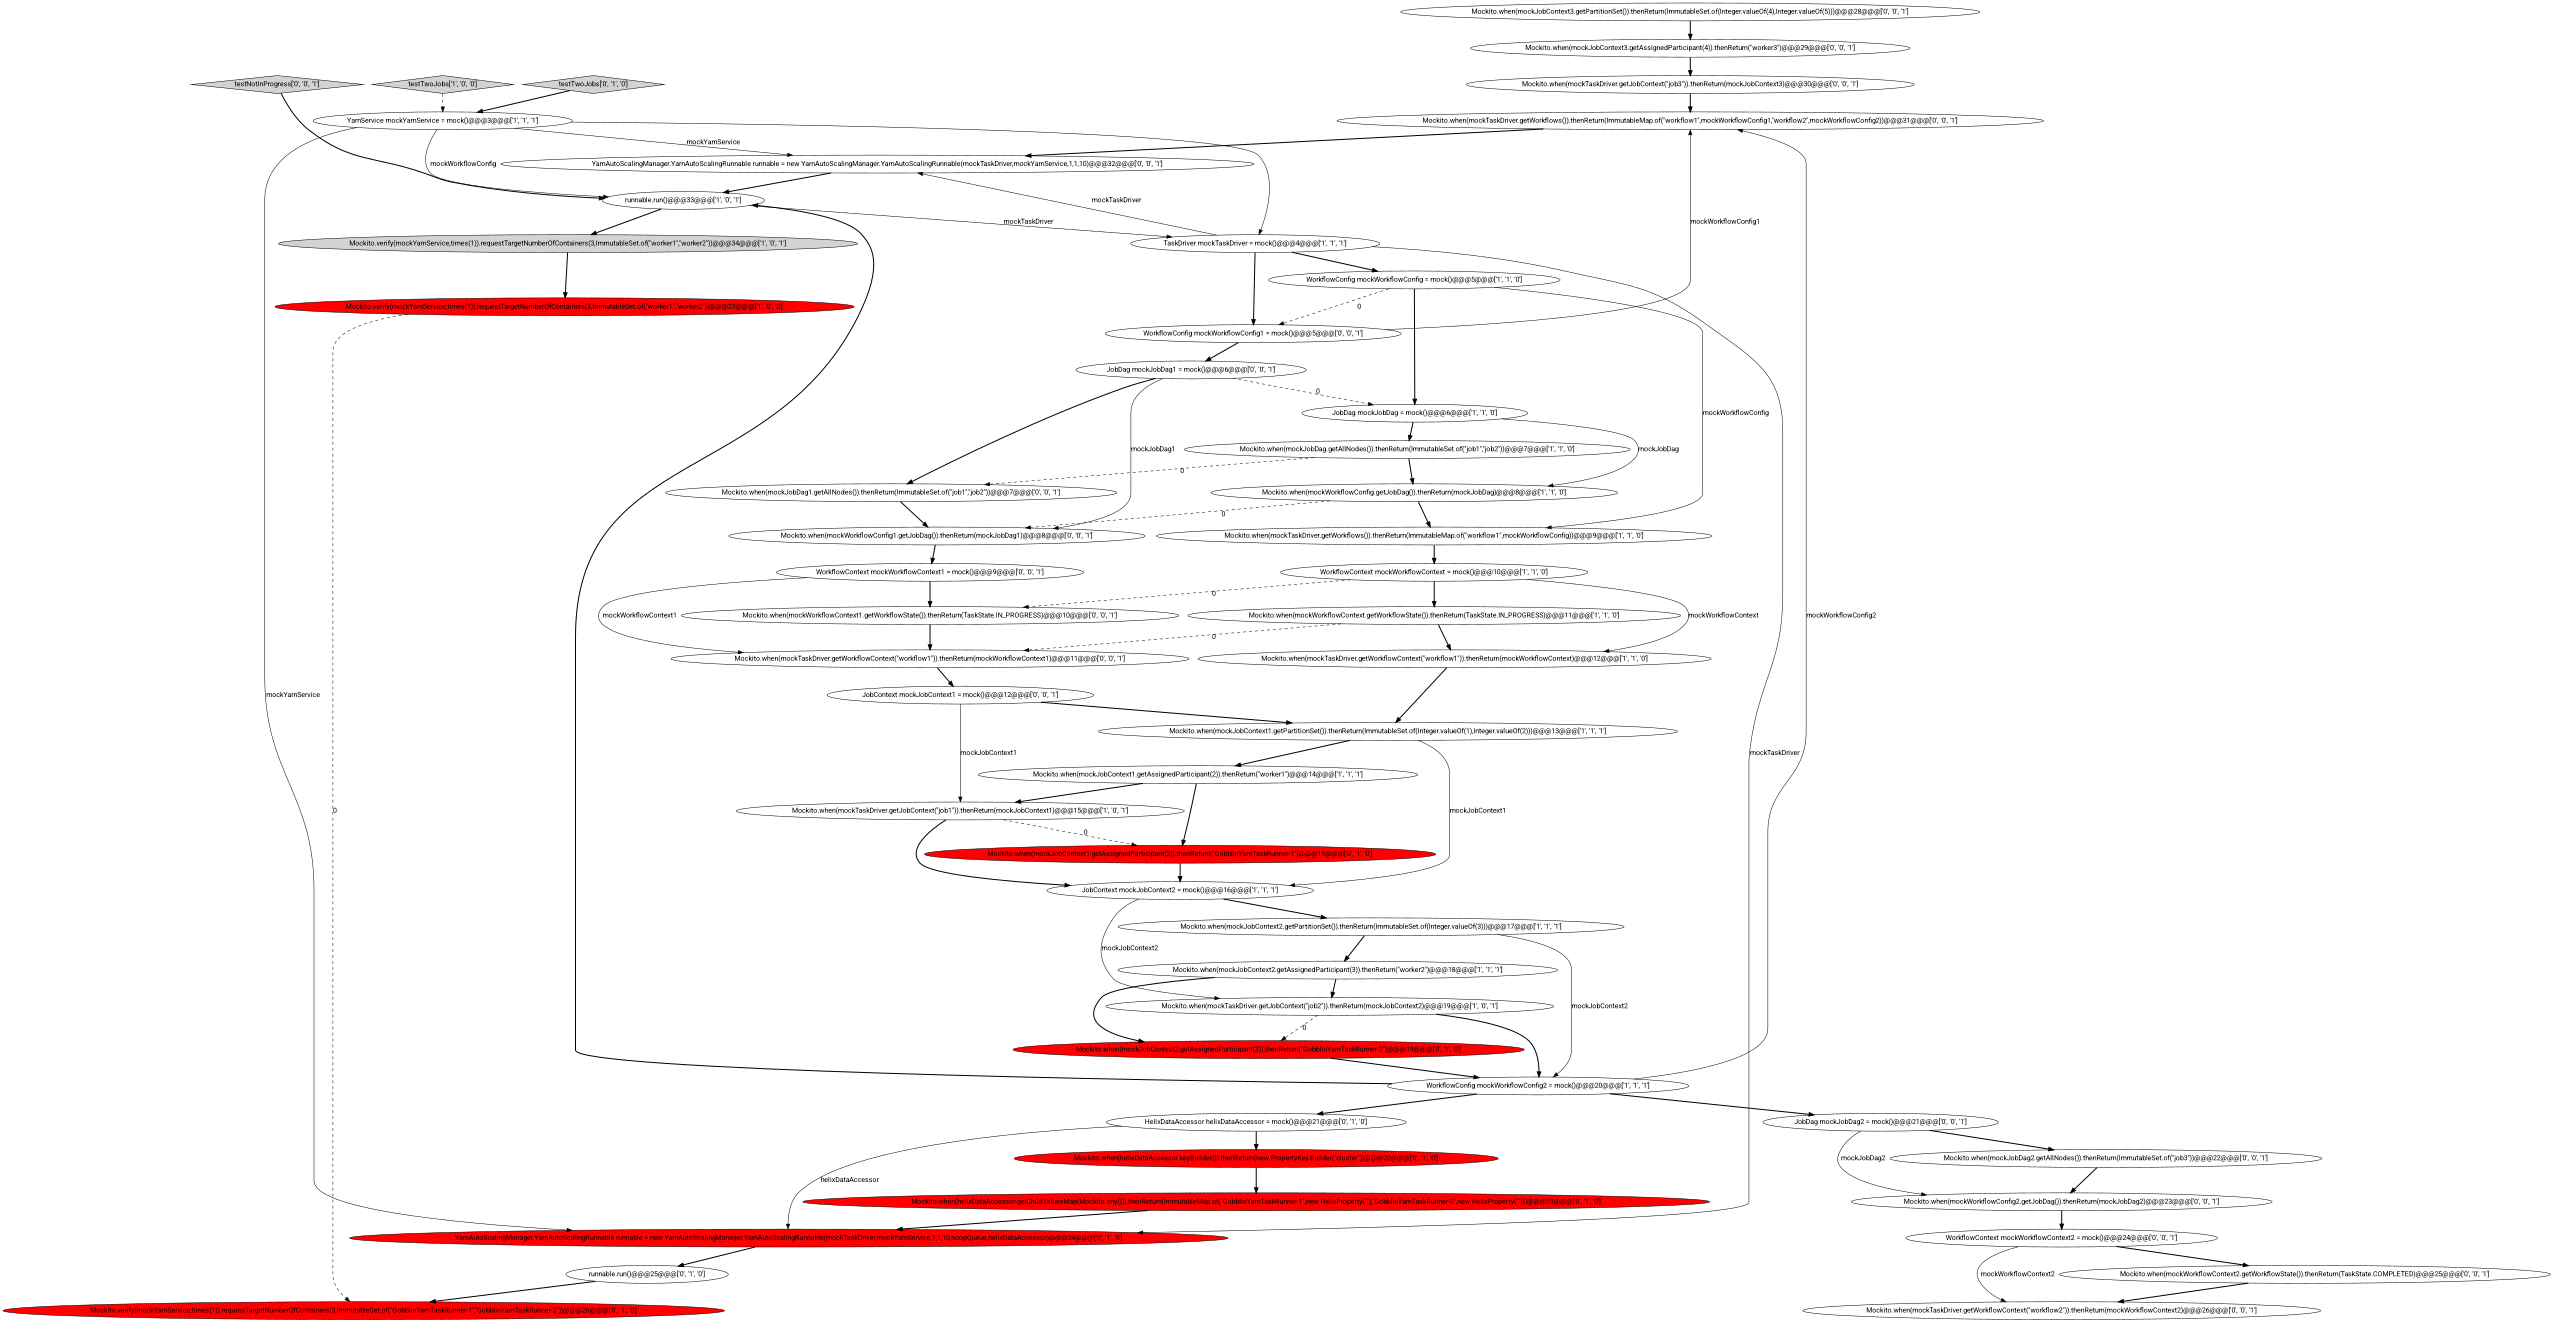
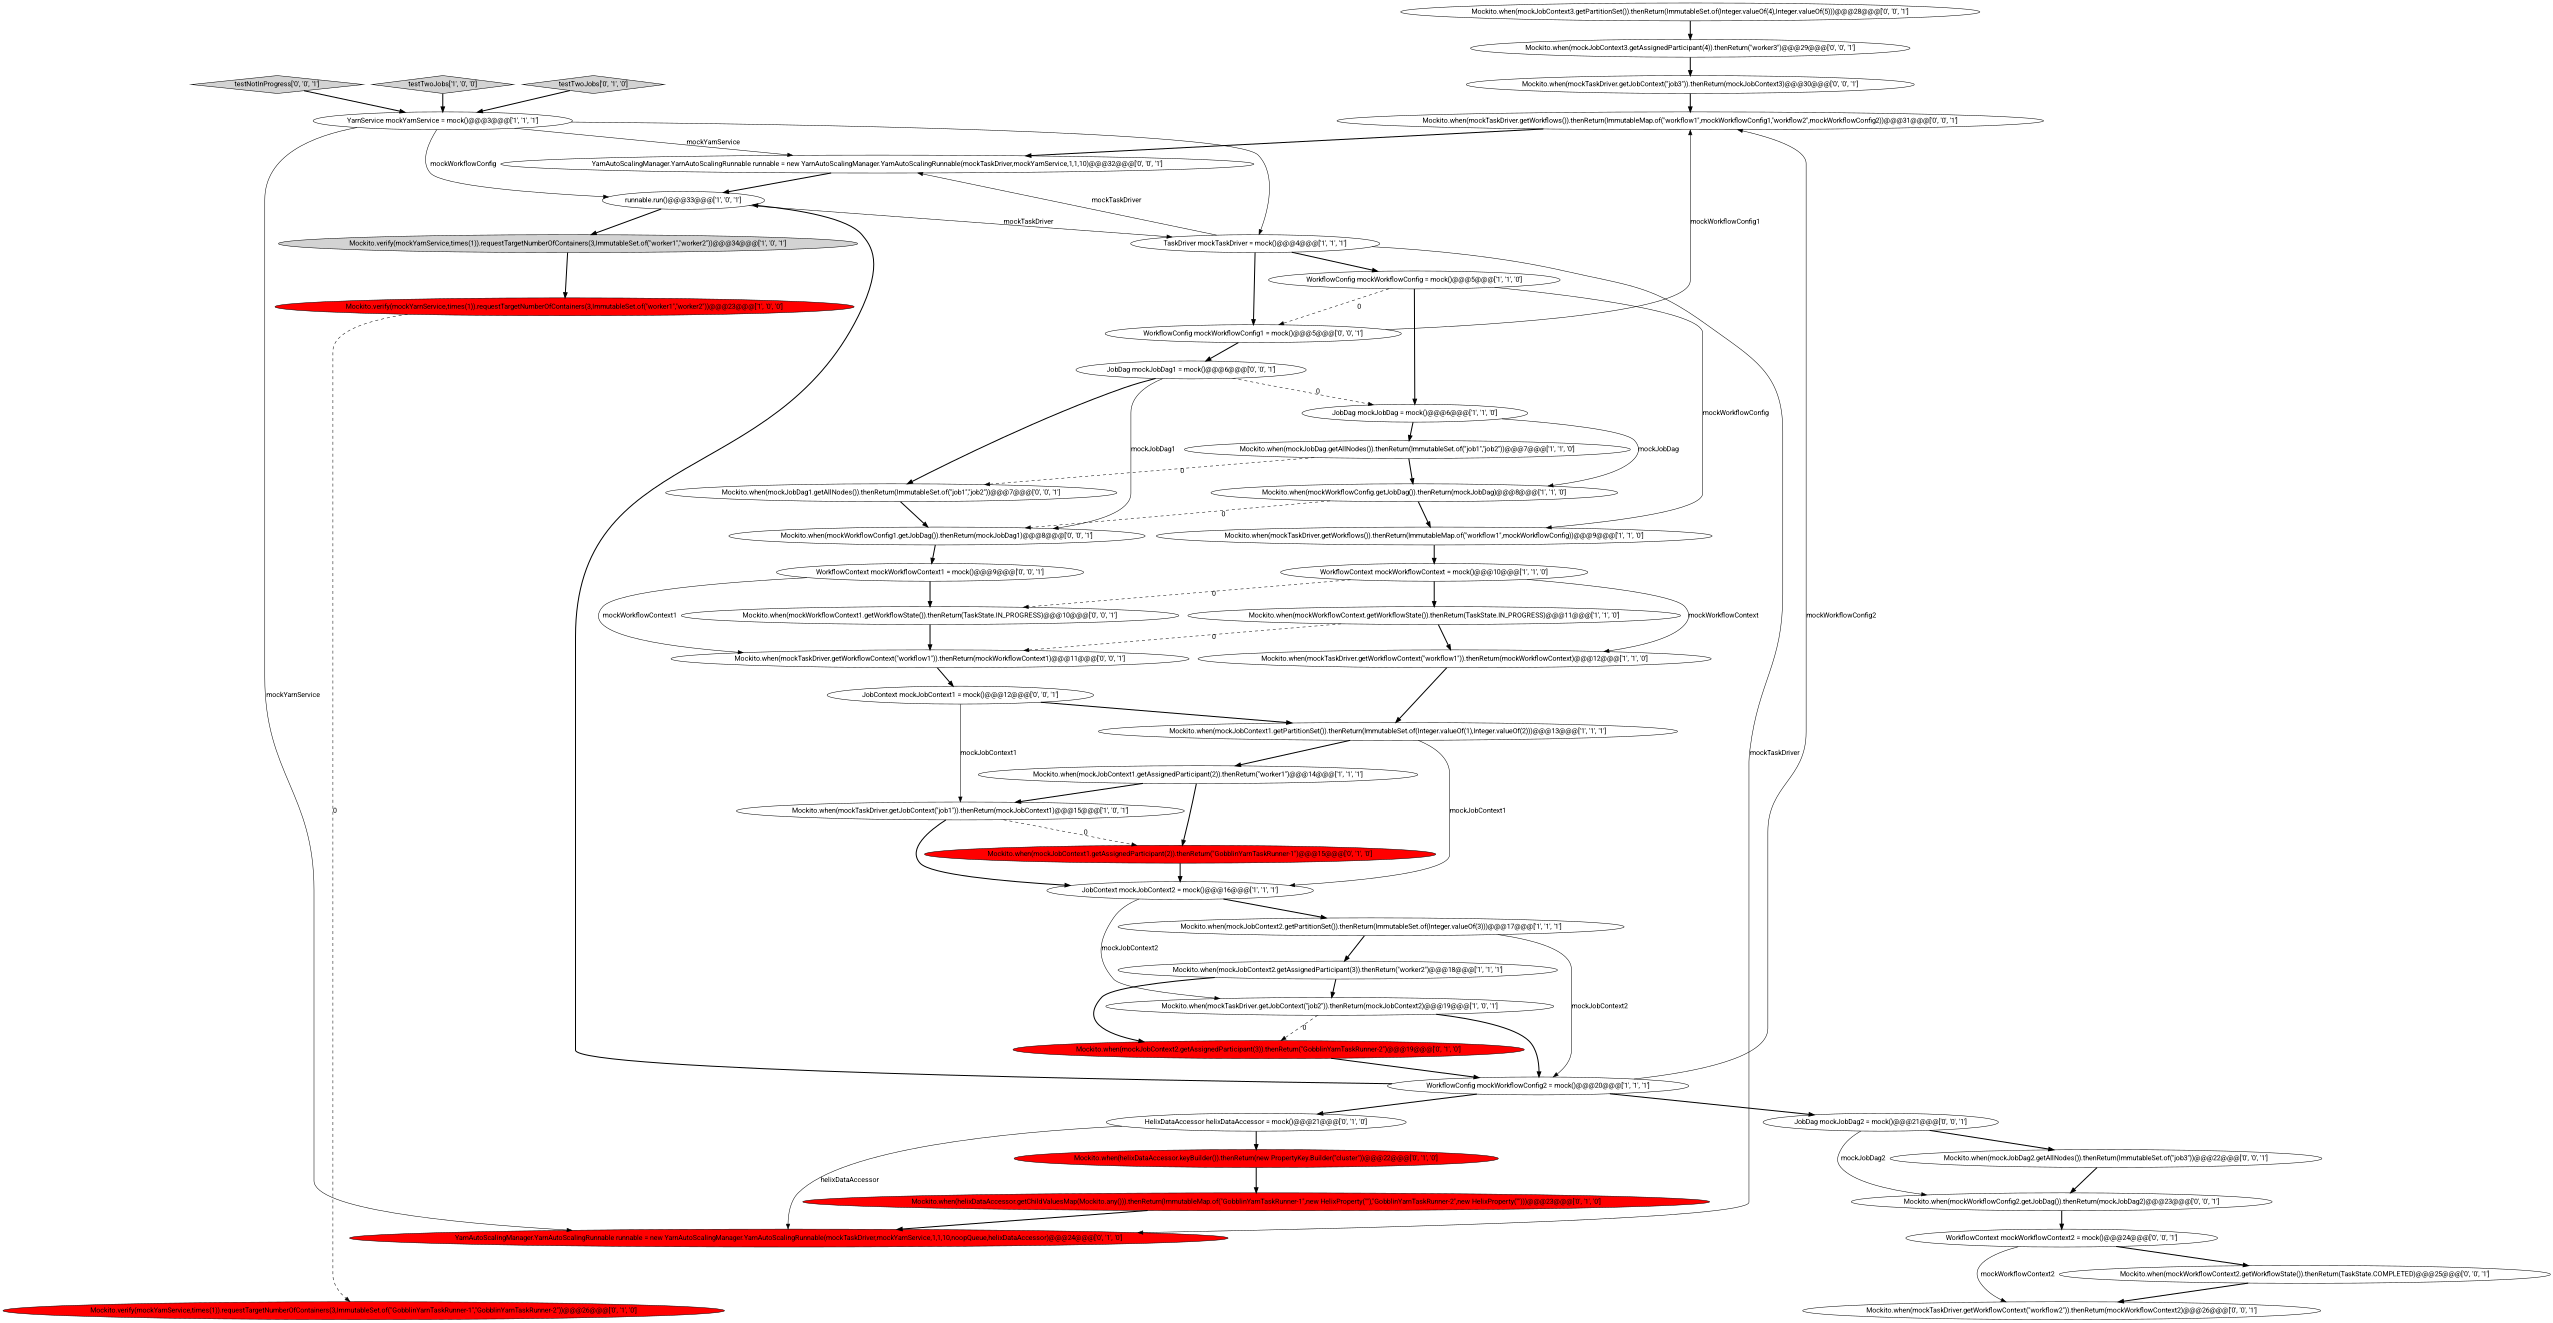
(443, 100) -> (443, 100)
(427, 174) -> (352, 101)
(647, 1274) -> none
